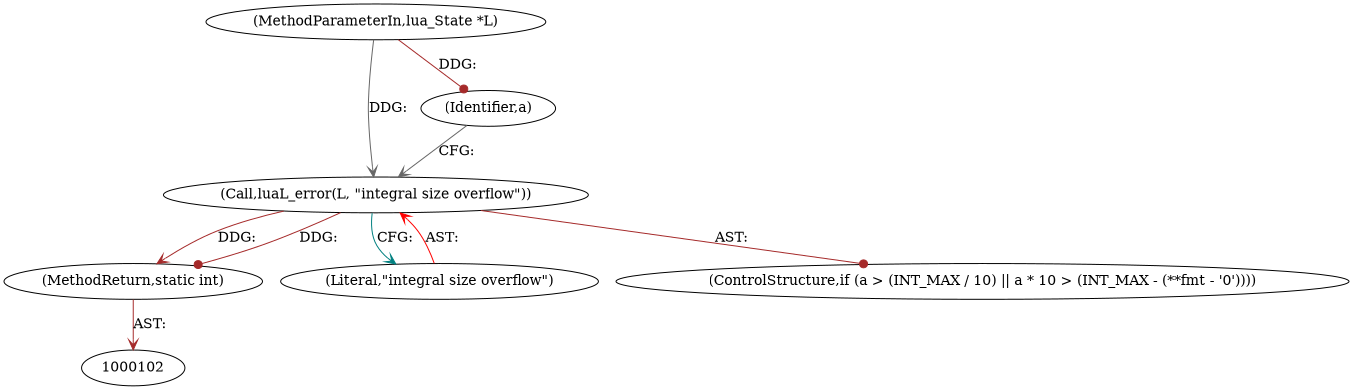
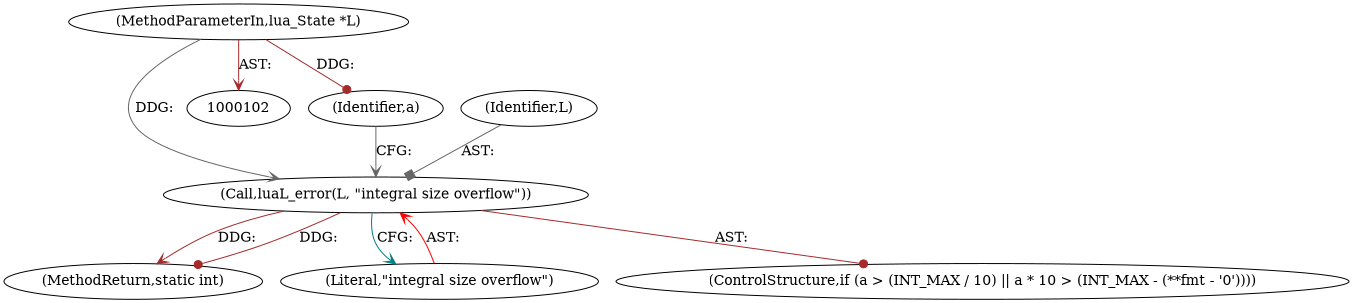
none -> (529, 108)
(133, 320) -> (239, 60)
